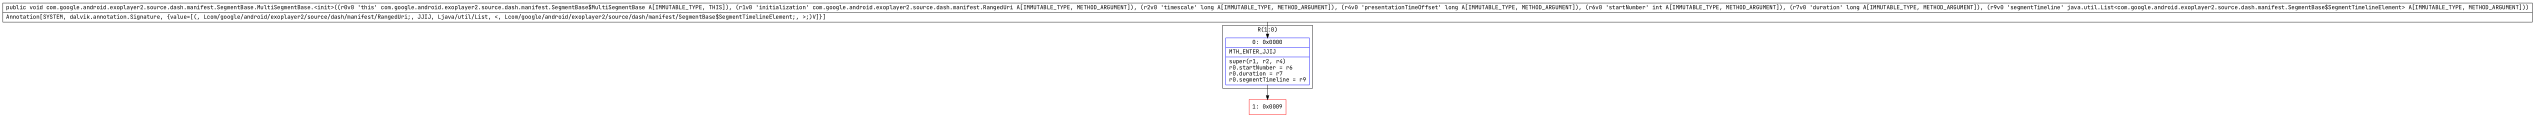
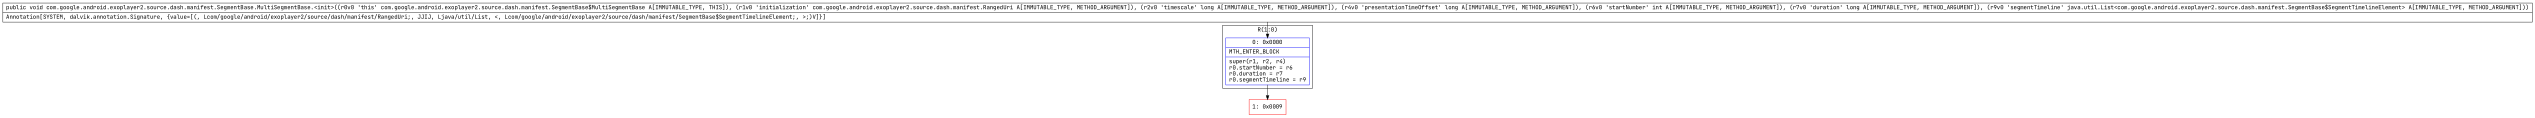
(1253, 52) -> (1254, 52)
